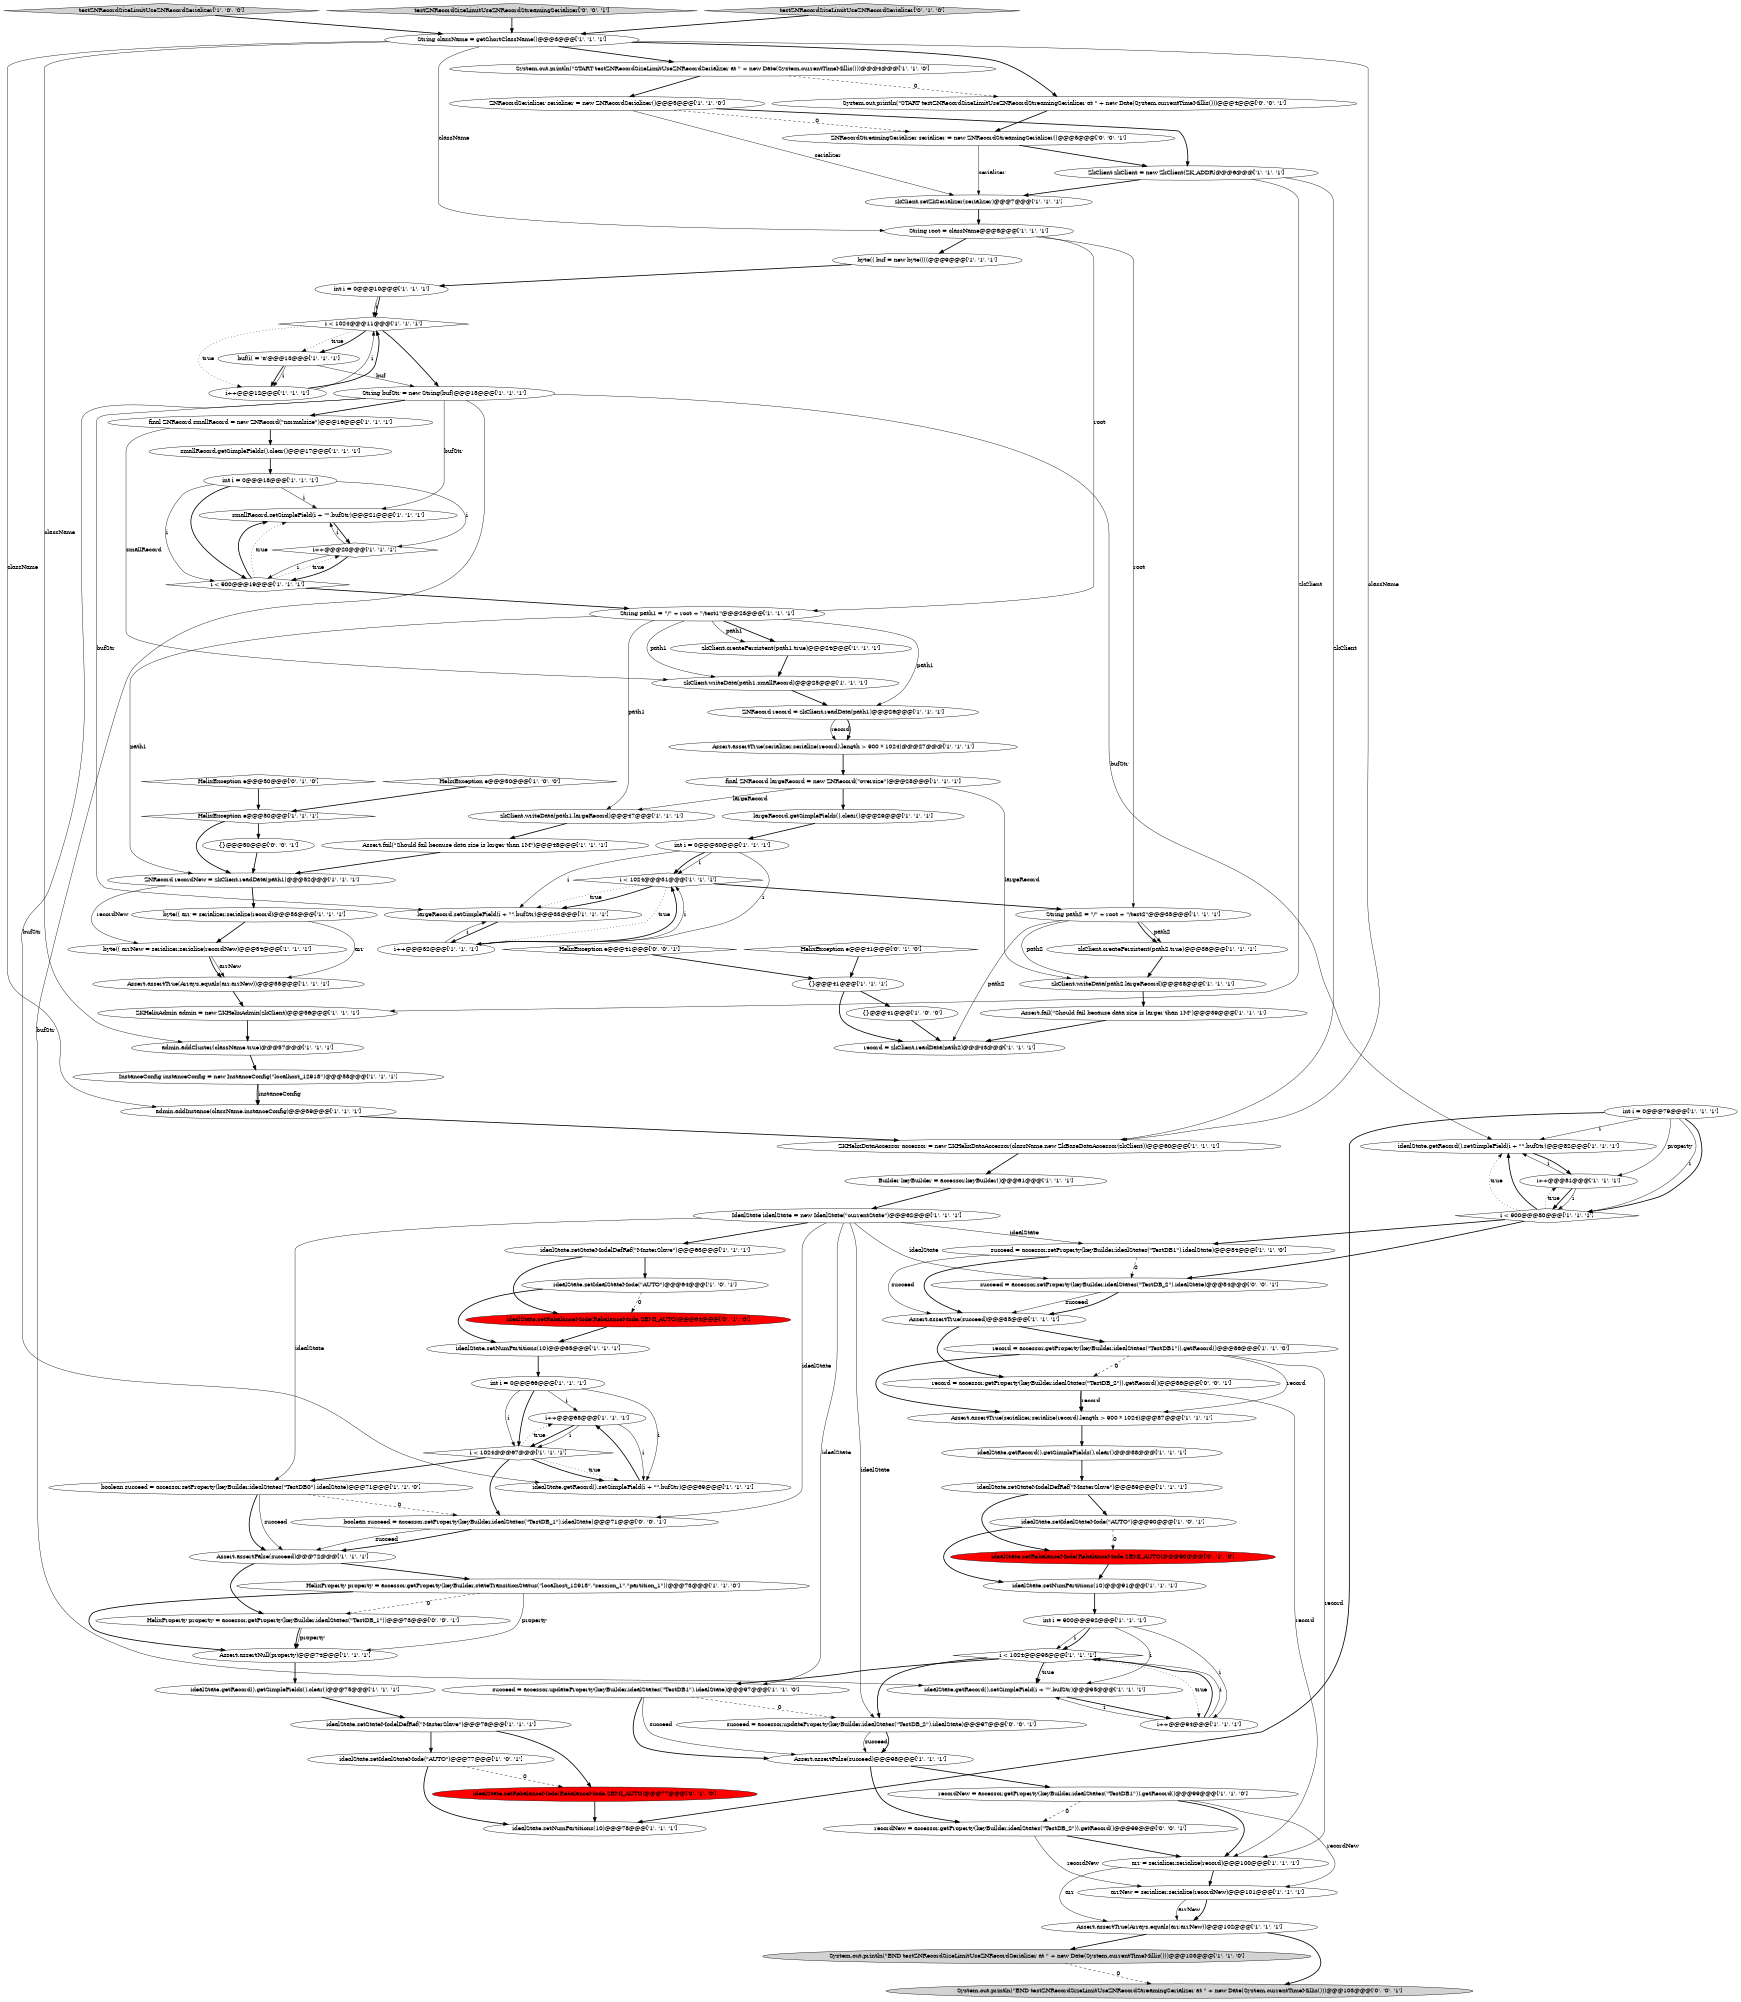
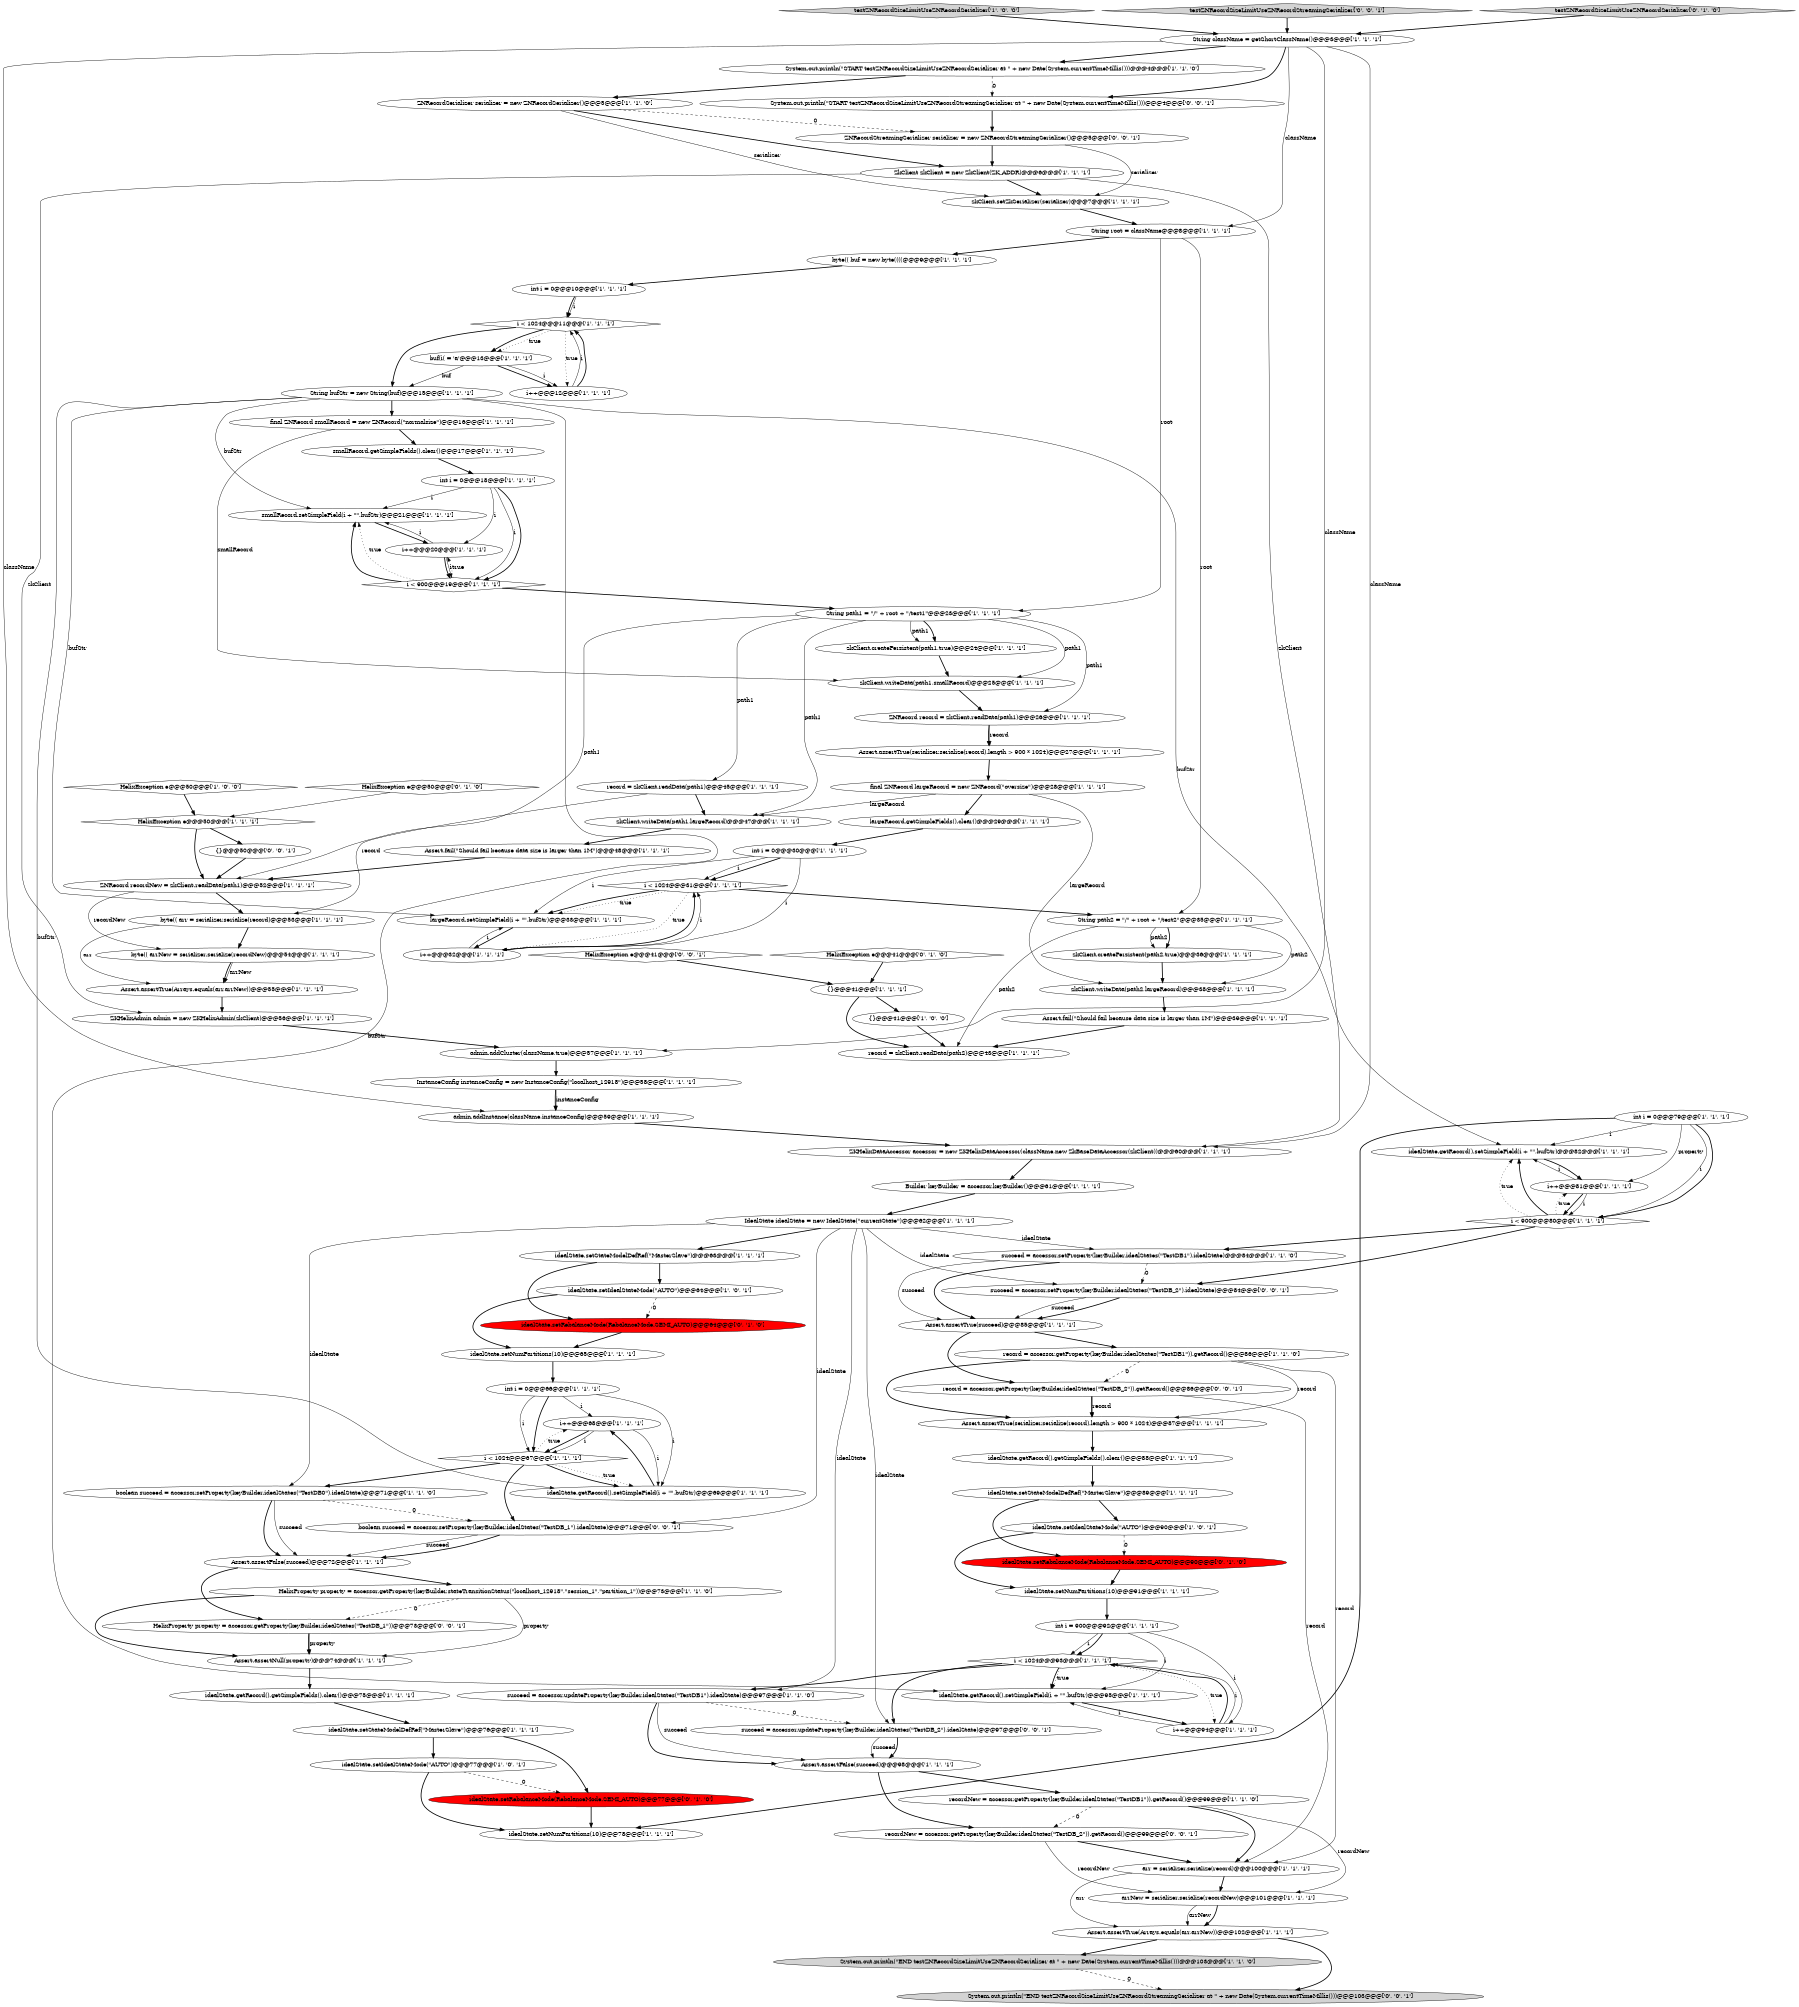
(355, 550) -> (444, 550)
none -> (692, 787)
(258, 797) -> (312, 804)
